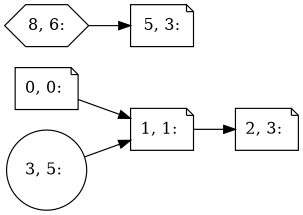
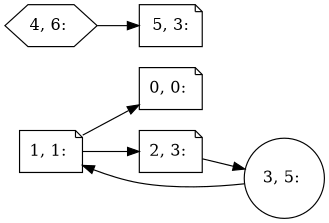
(47, 26) -> (51, 26)
(99, 107) -> (106, 123)
none -> (218, 163)
